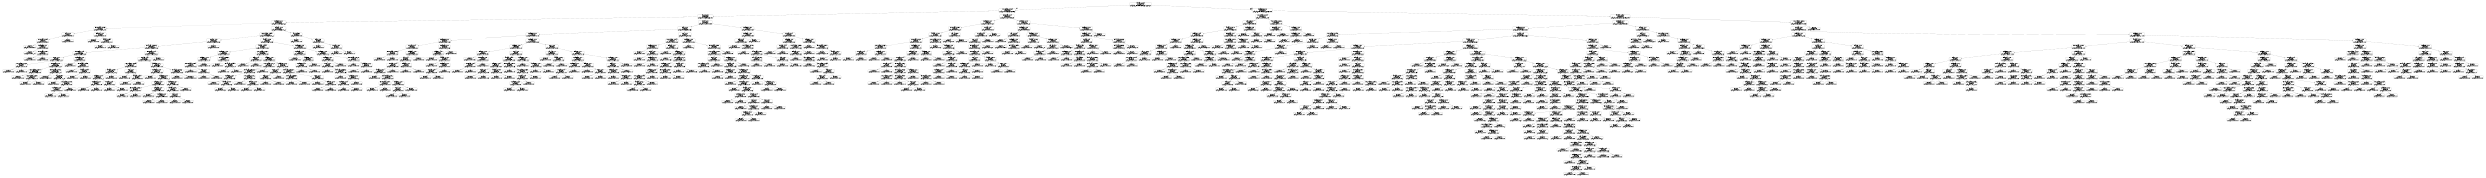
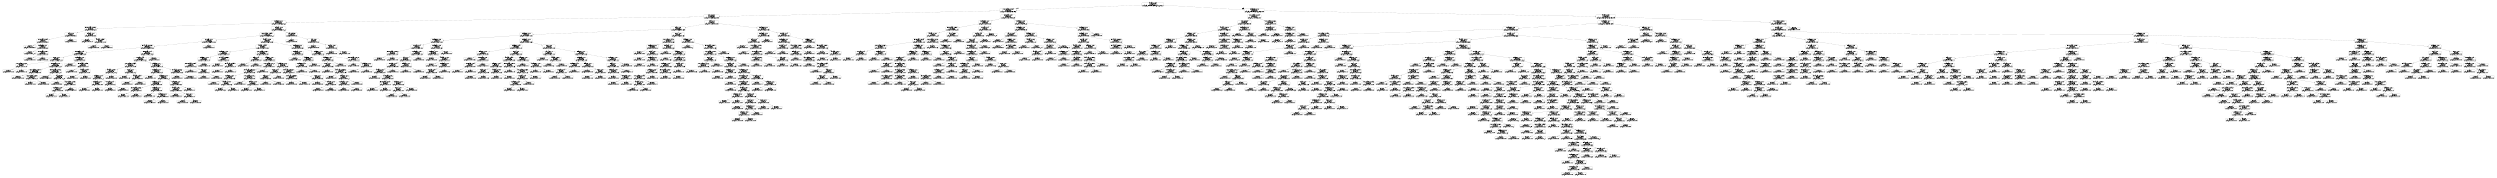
none -> (1955, 89)
none -> (176, 95)
